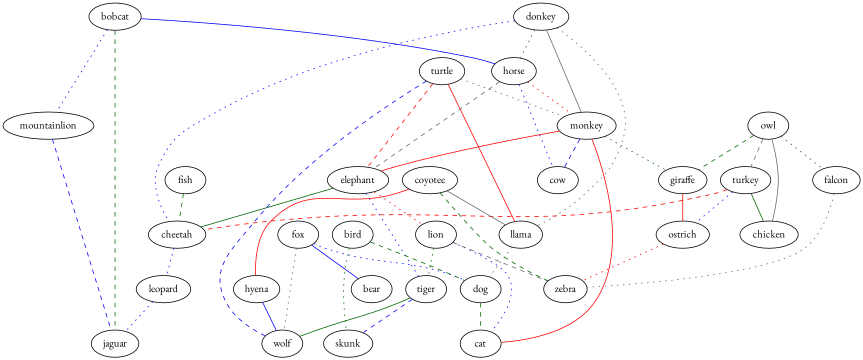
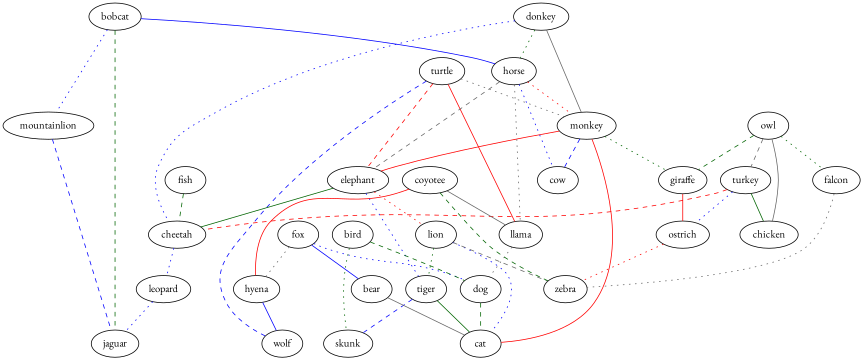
(624, 133) -> (517, 153)
(290, 289) -> (278, 262)
none -> (426, 316)
(355, 318) -> (453, 316)
